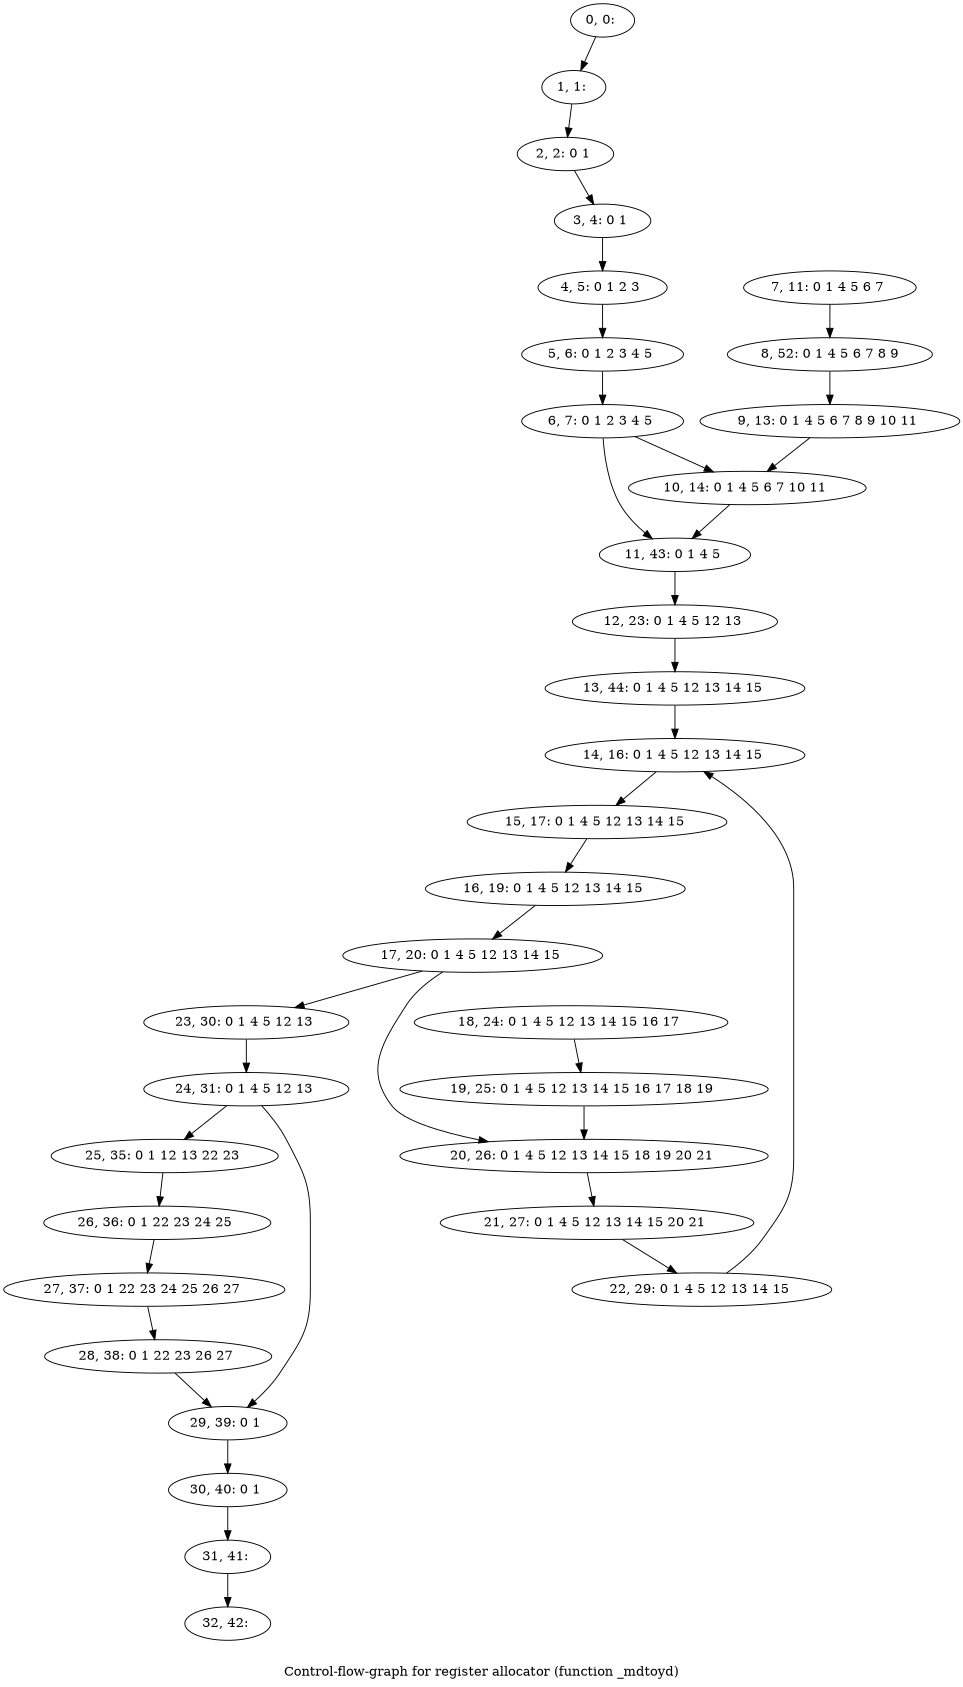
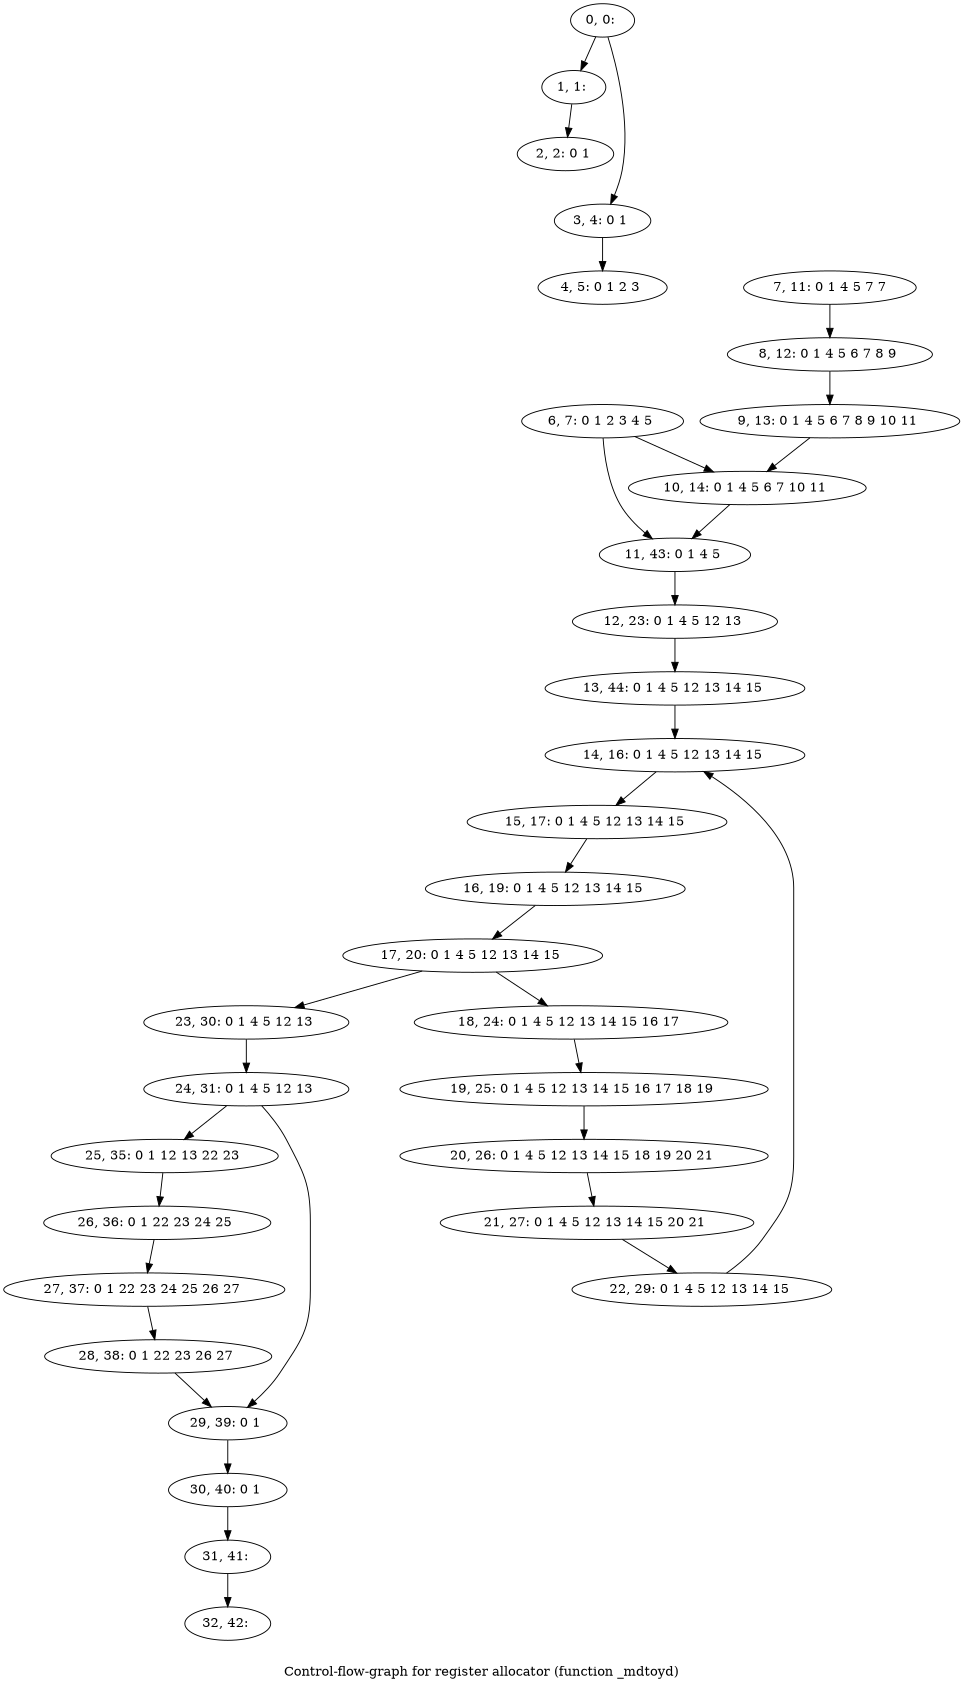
(582, 183) -> (624, 116)
(830, 288) -> (830, 288)
(603, 354) -> none
(830, 354) -> (830, 354)
(379, 1076) -> (518, 986)
